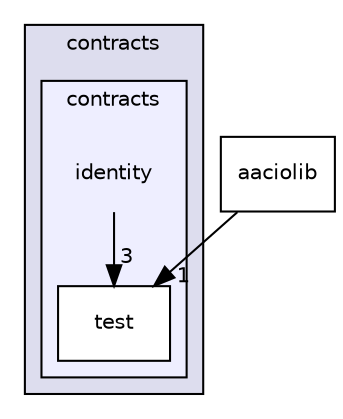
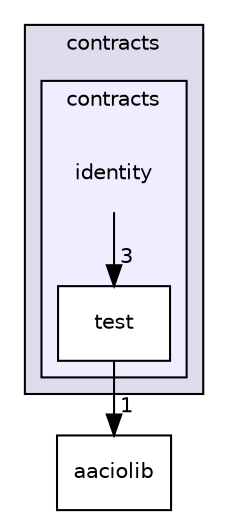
(217, 230) -> (114, 388)
